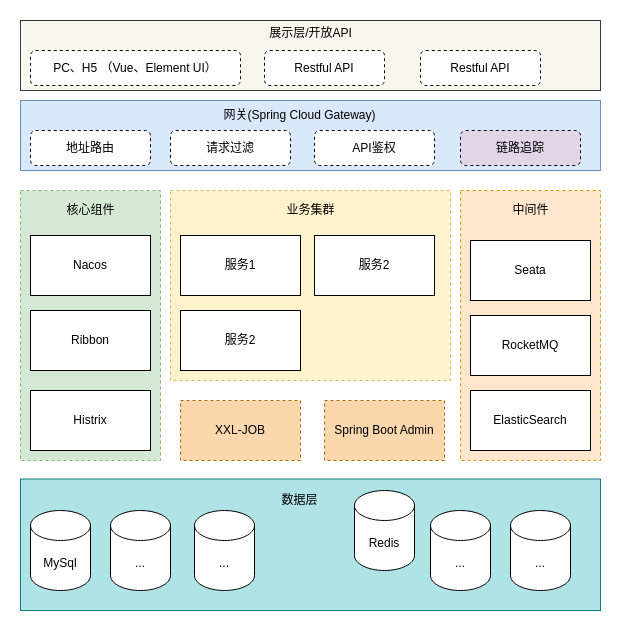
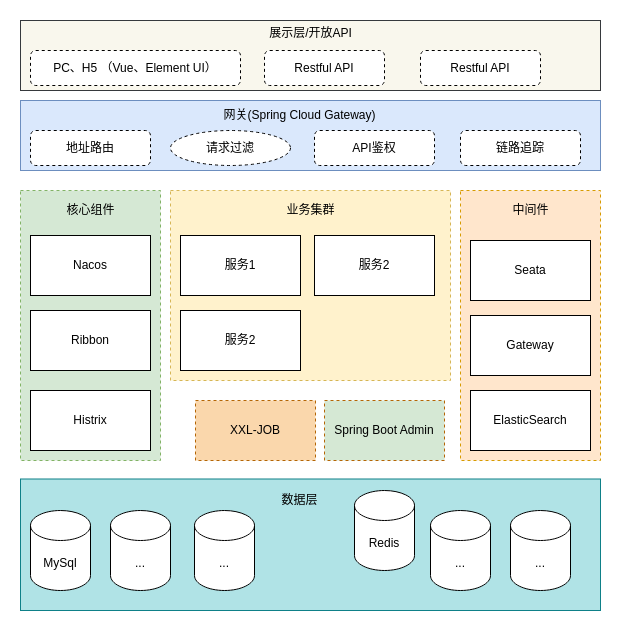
(231, 148) -> (231, 148)
(521, 148) -> (521, 148)
(531, 346) -> (531, 346)
(241, 431) -> (256, 431)
(385, 431) -> (385, 431)
